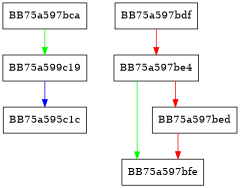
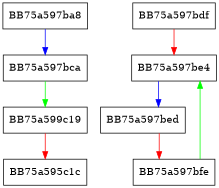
none -> (45, 16)
(45, 90) -> (45, 142)
(175, 90) -> (158, 90)
(137, 117) -> (200, 124)
